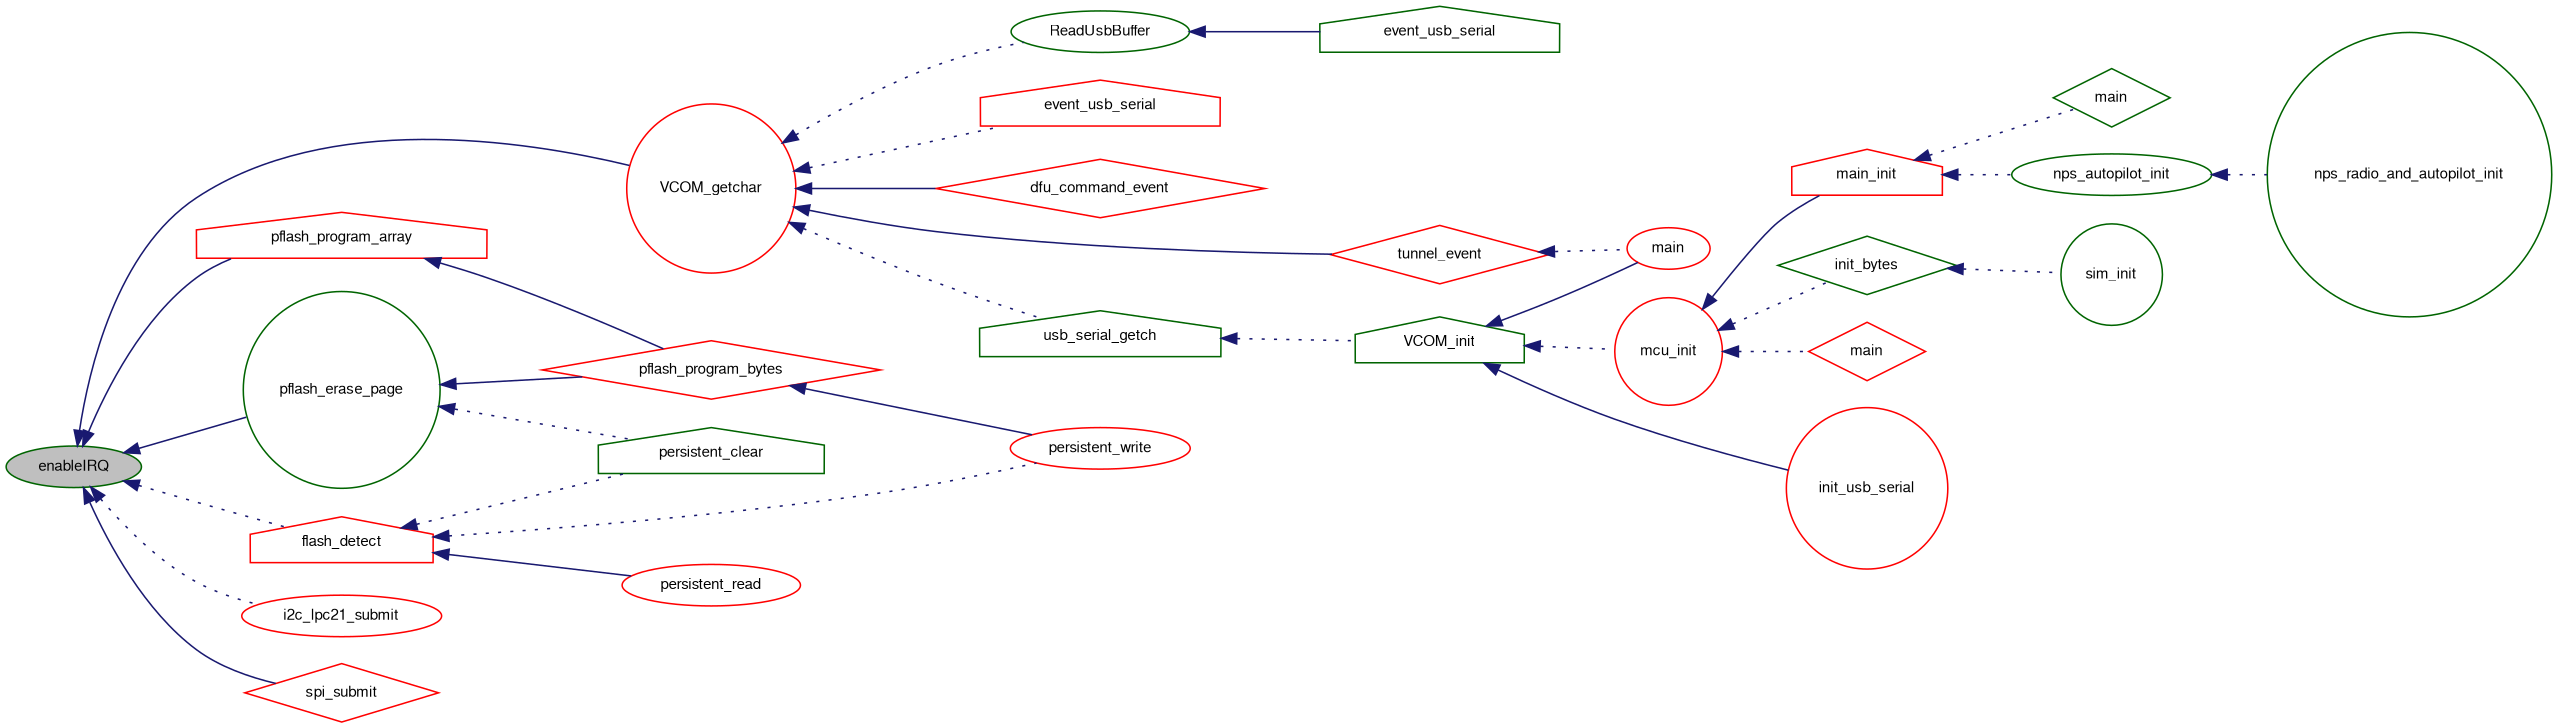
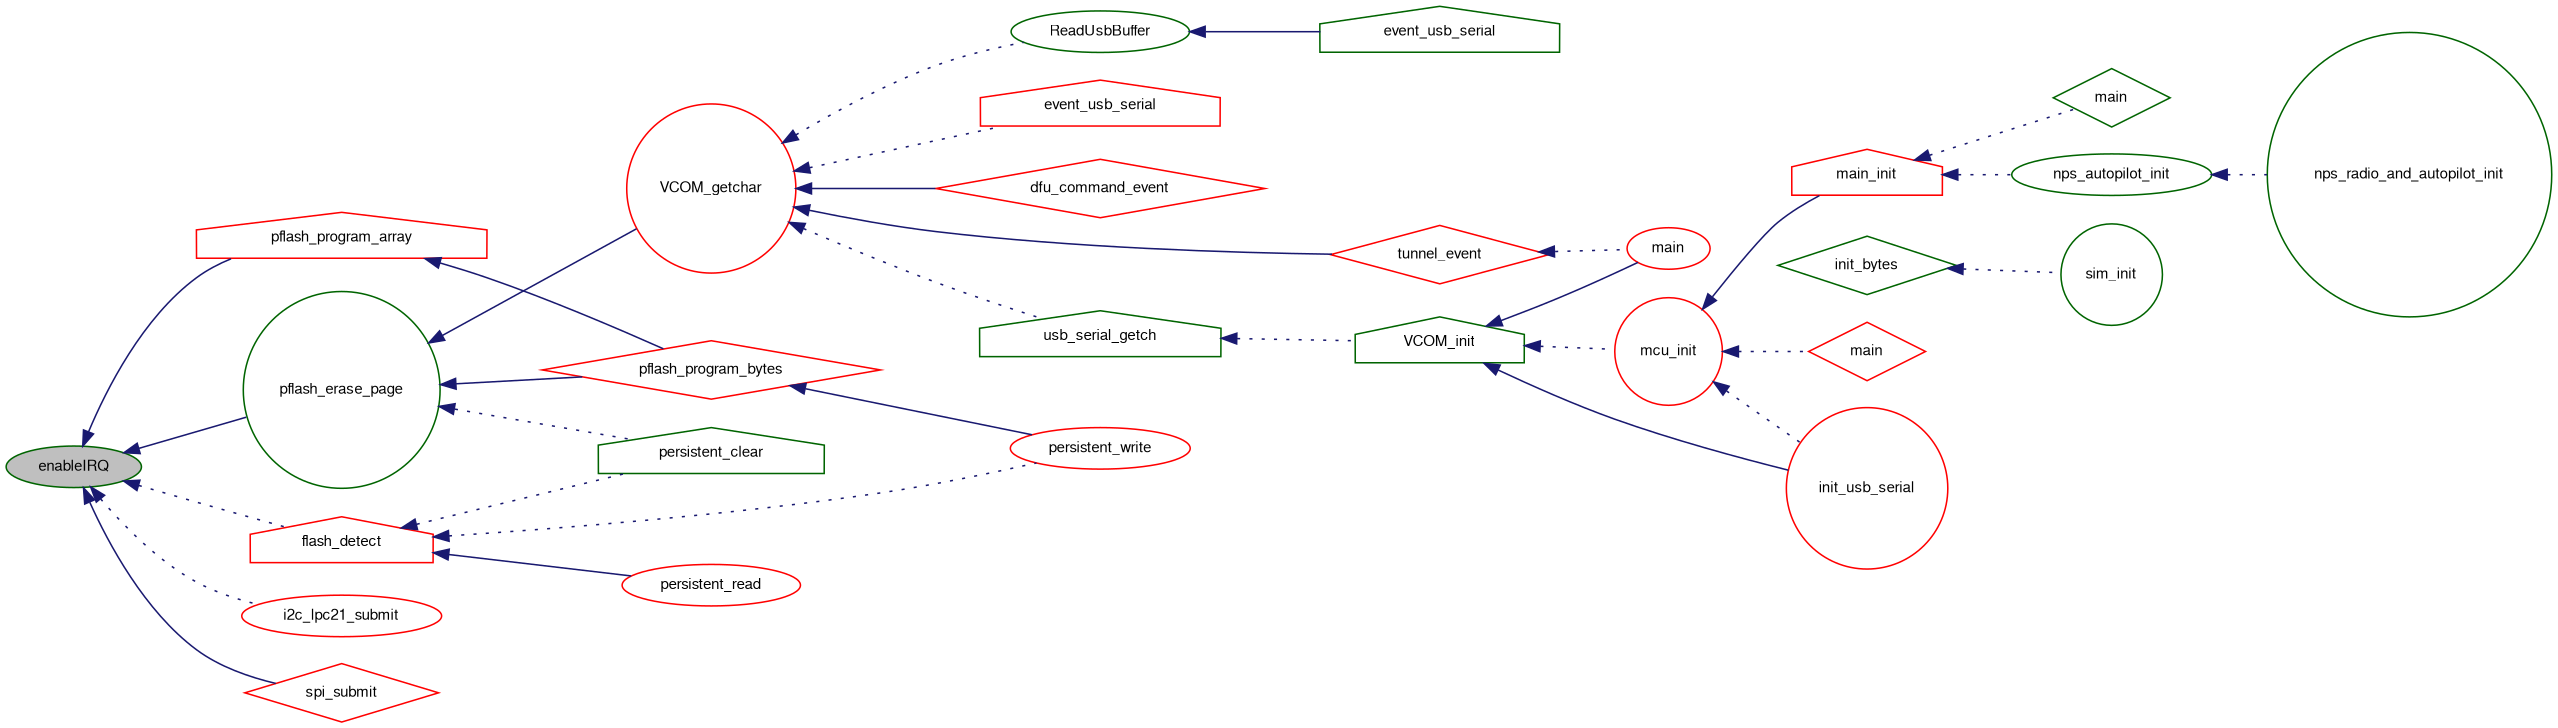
(277, 161) -> (539, 282)
(1780, 303) -> (1763, 417)
